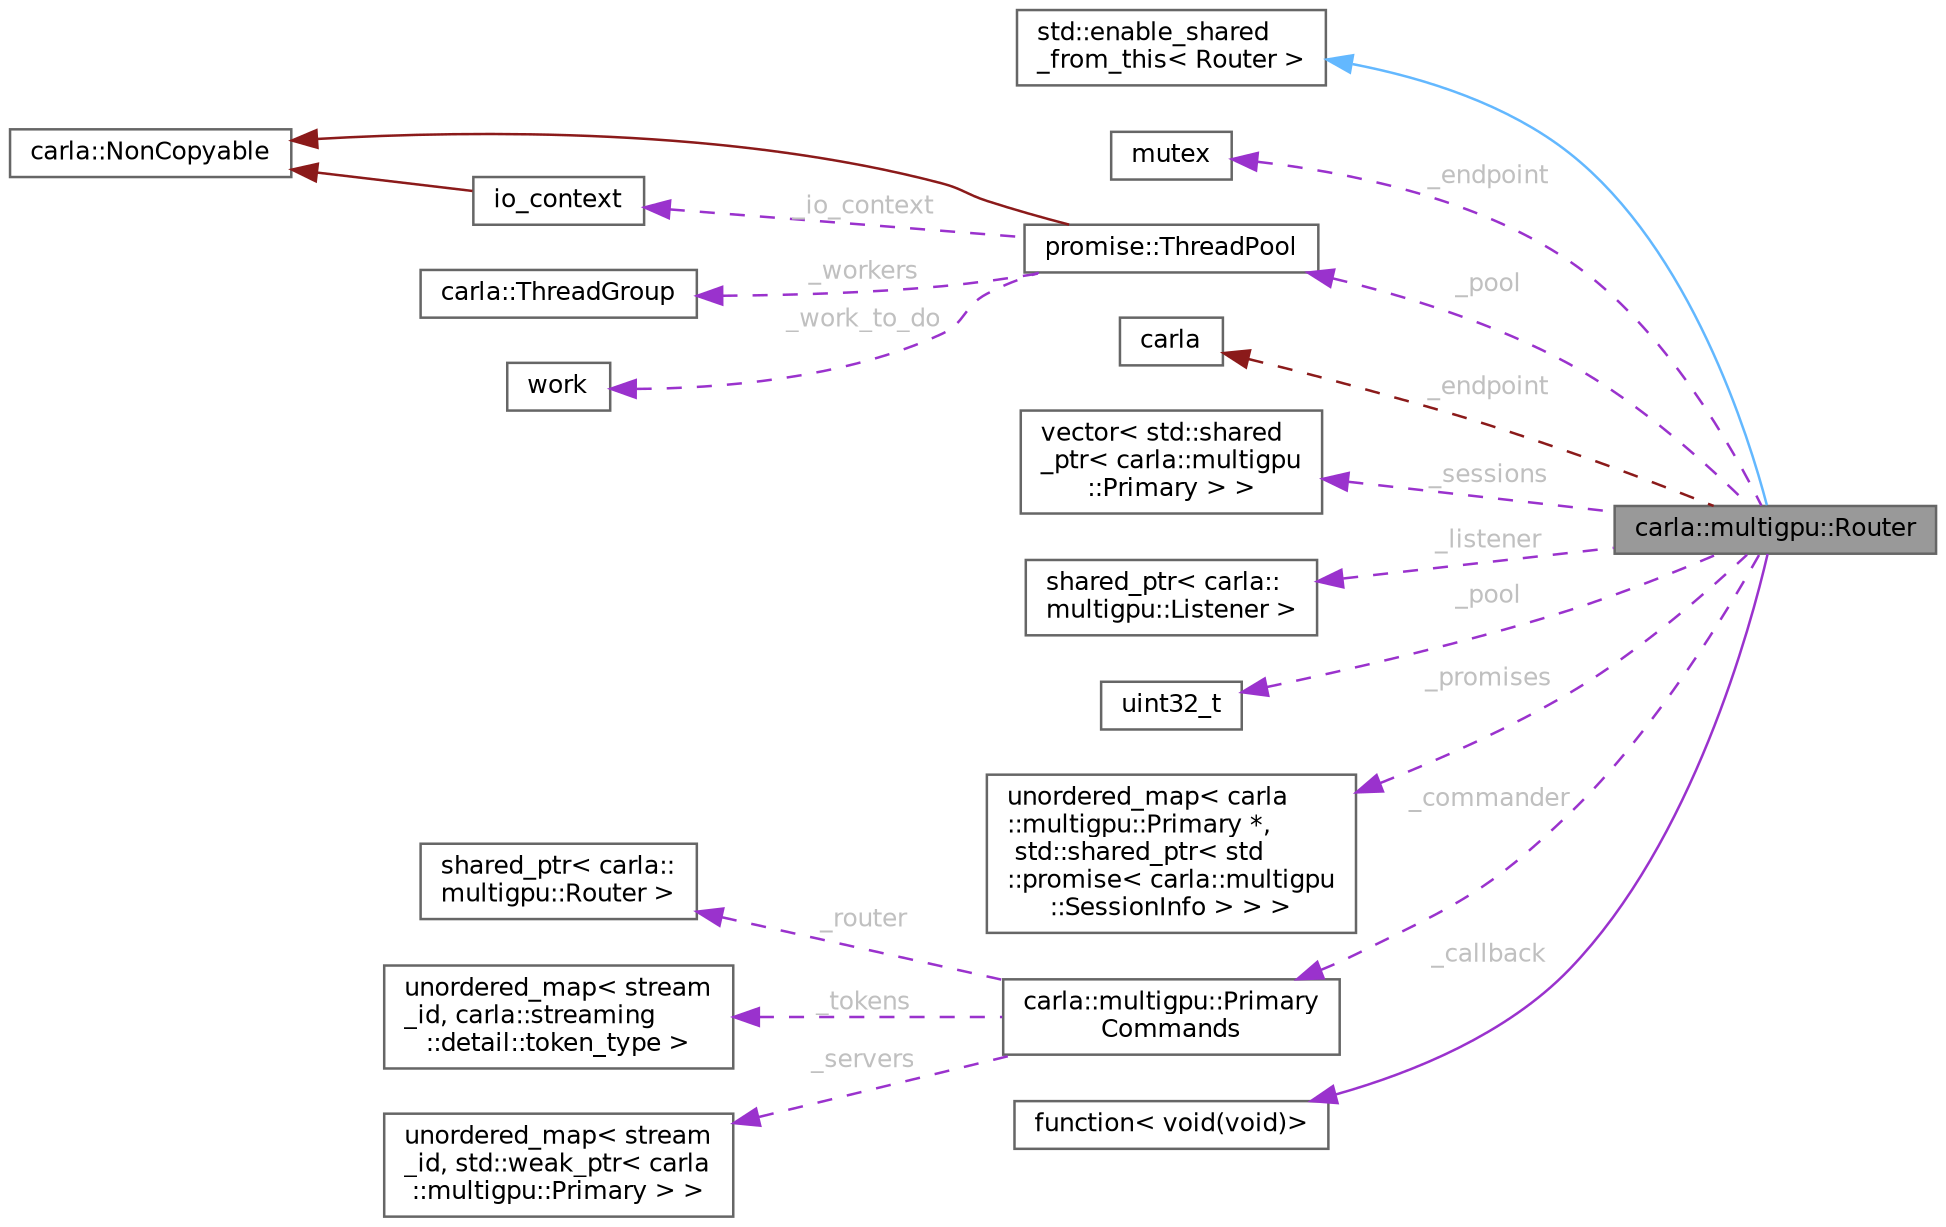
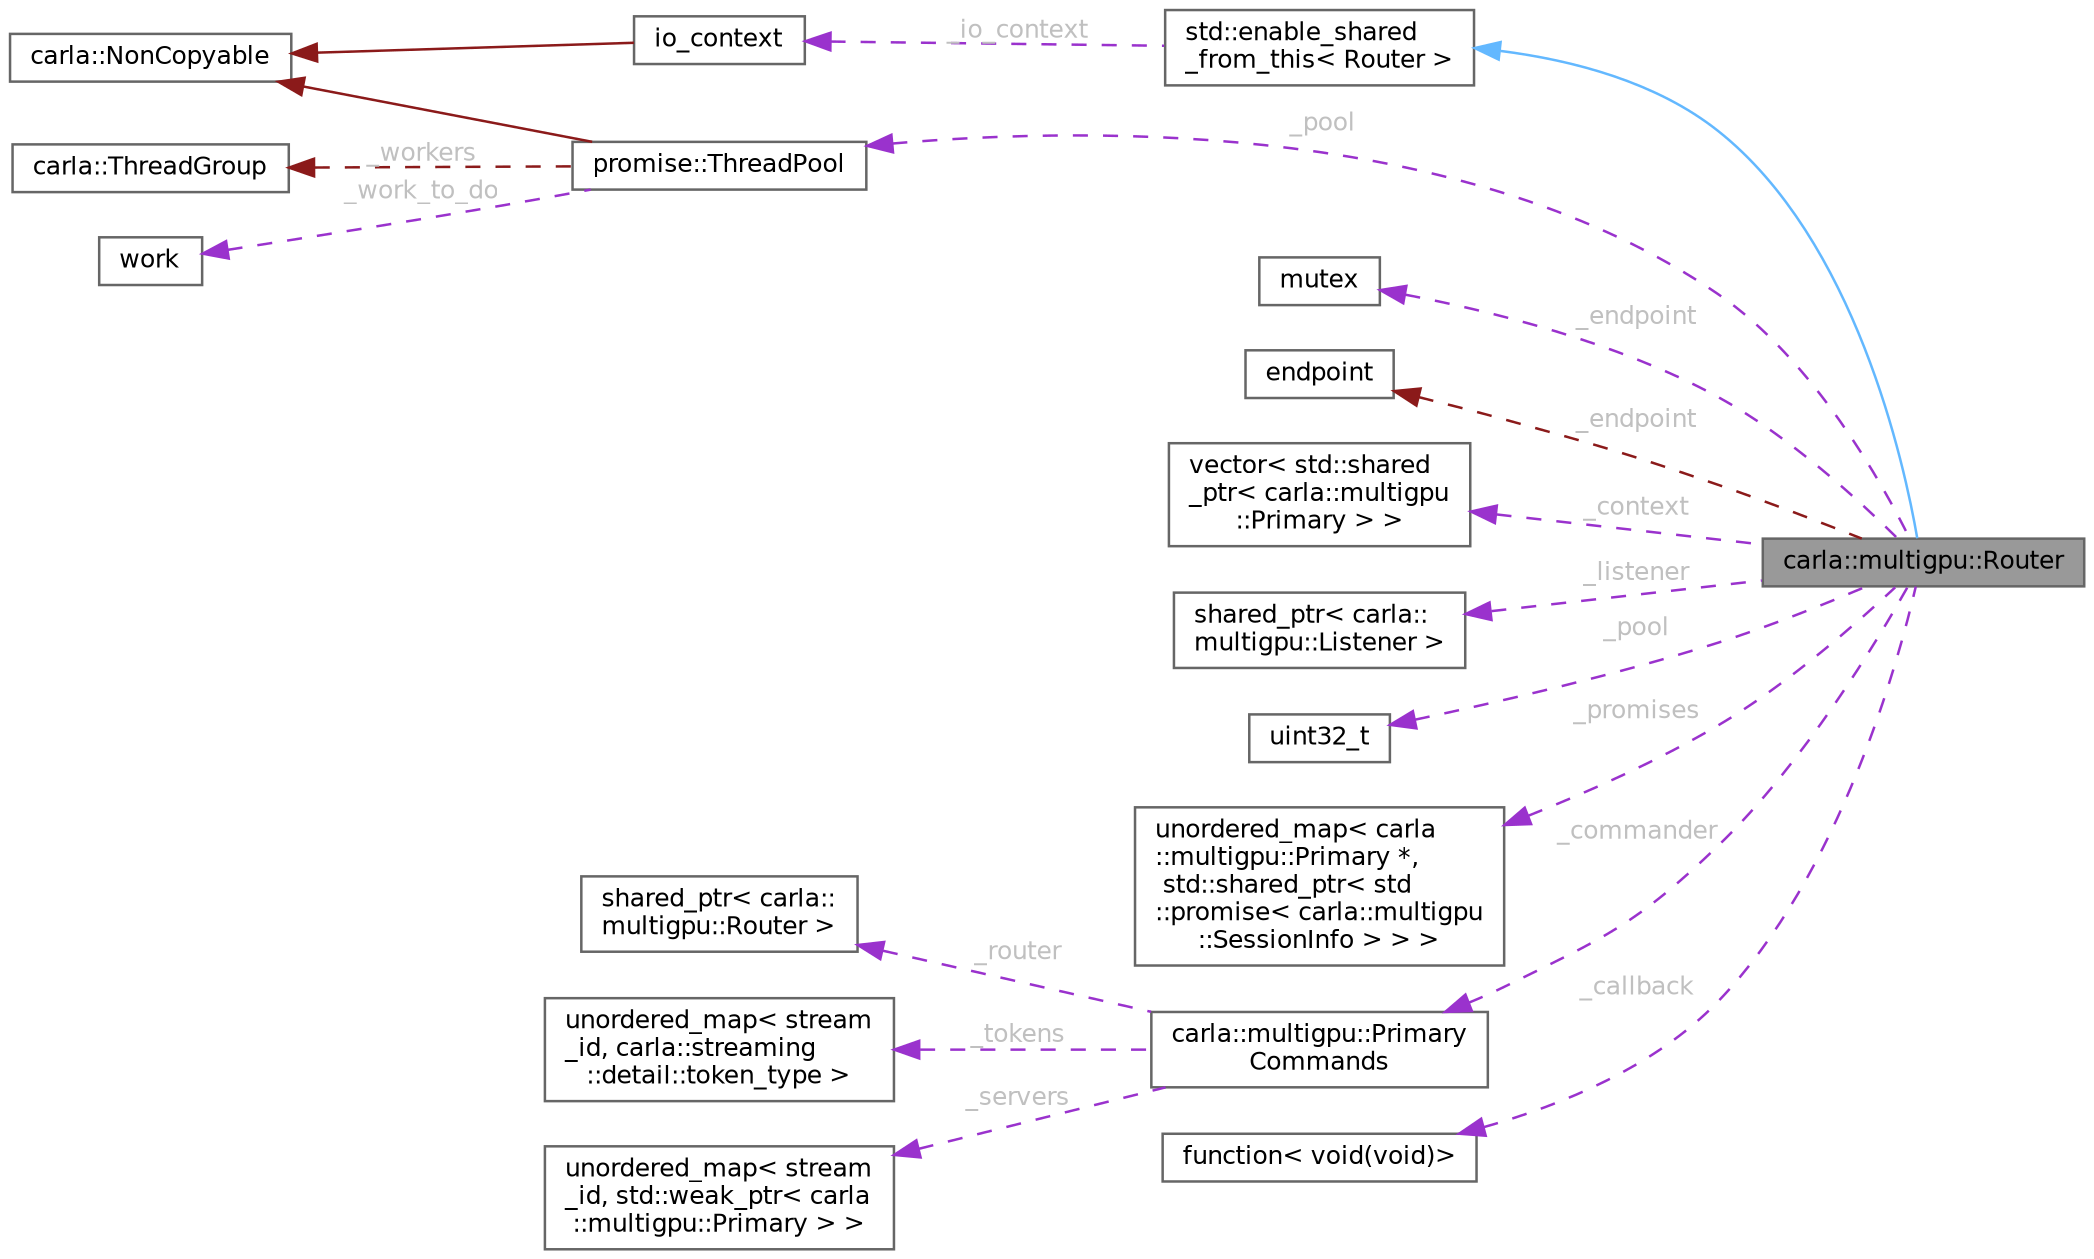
(847, 223) -> (997, 44)
(884, 291) -> (444, 167)
(1171, 342) -> (1320, 374)
(1485, 476) -> (1633, 508)
(1630, 892) -> (1778, 924)
